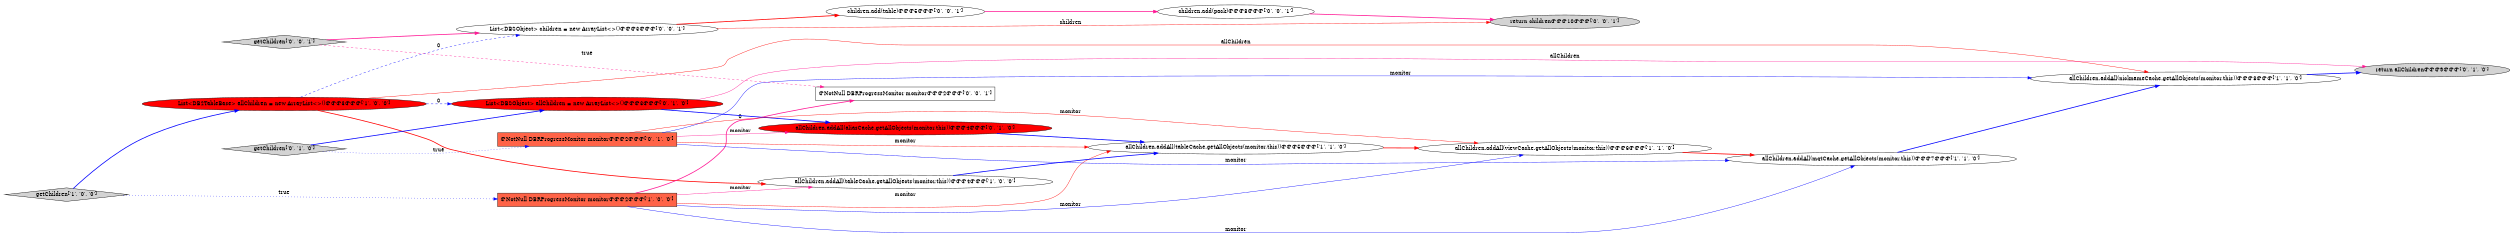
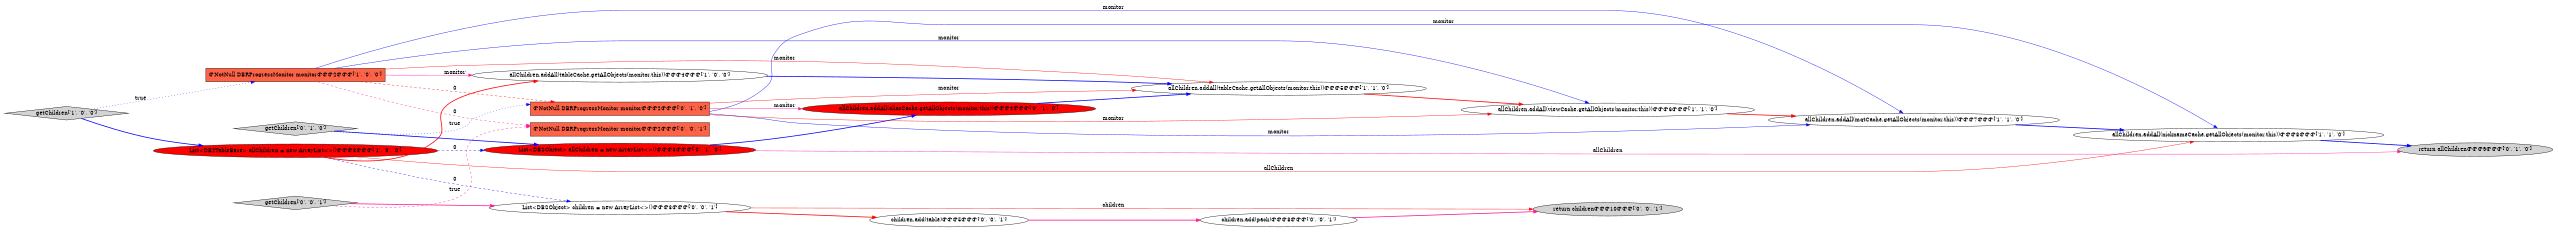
none -> (456, 92)
(905, 94) -> (620, 129)
(730, 127) -> (421, 109)
